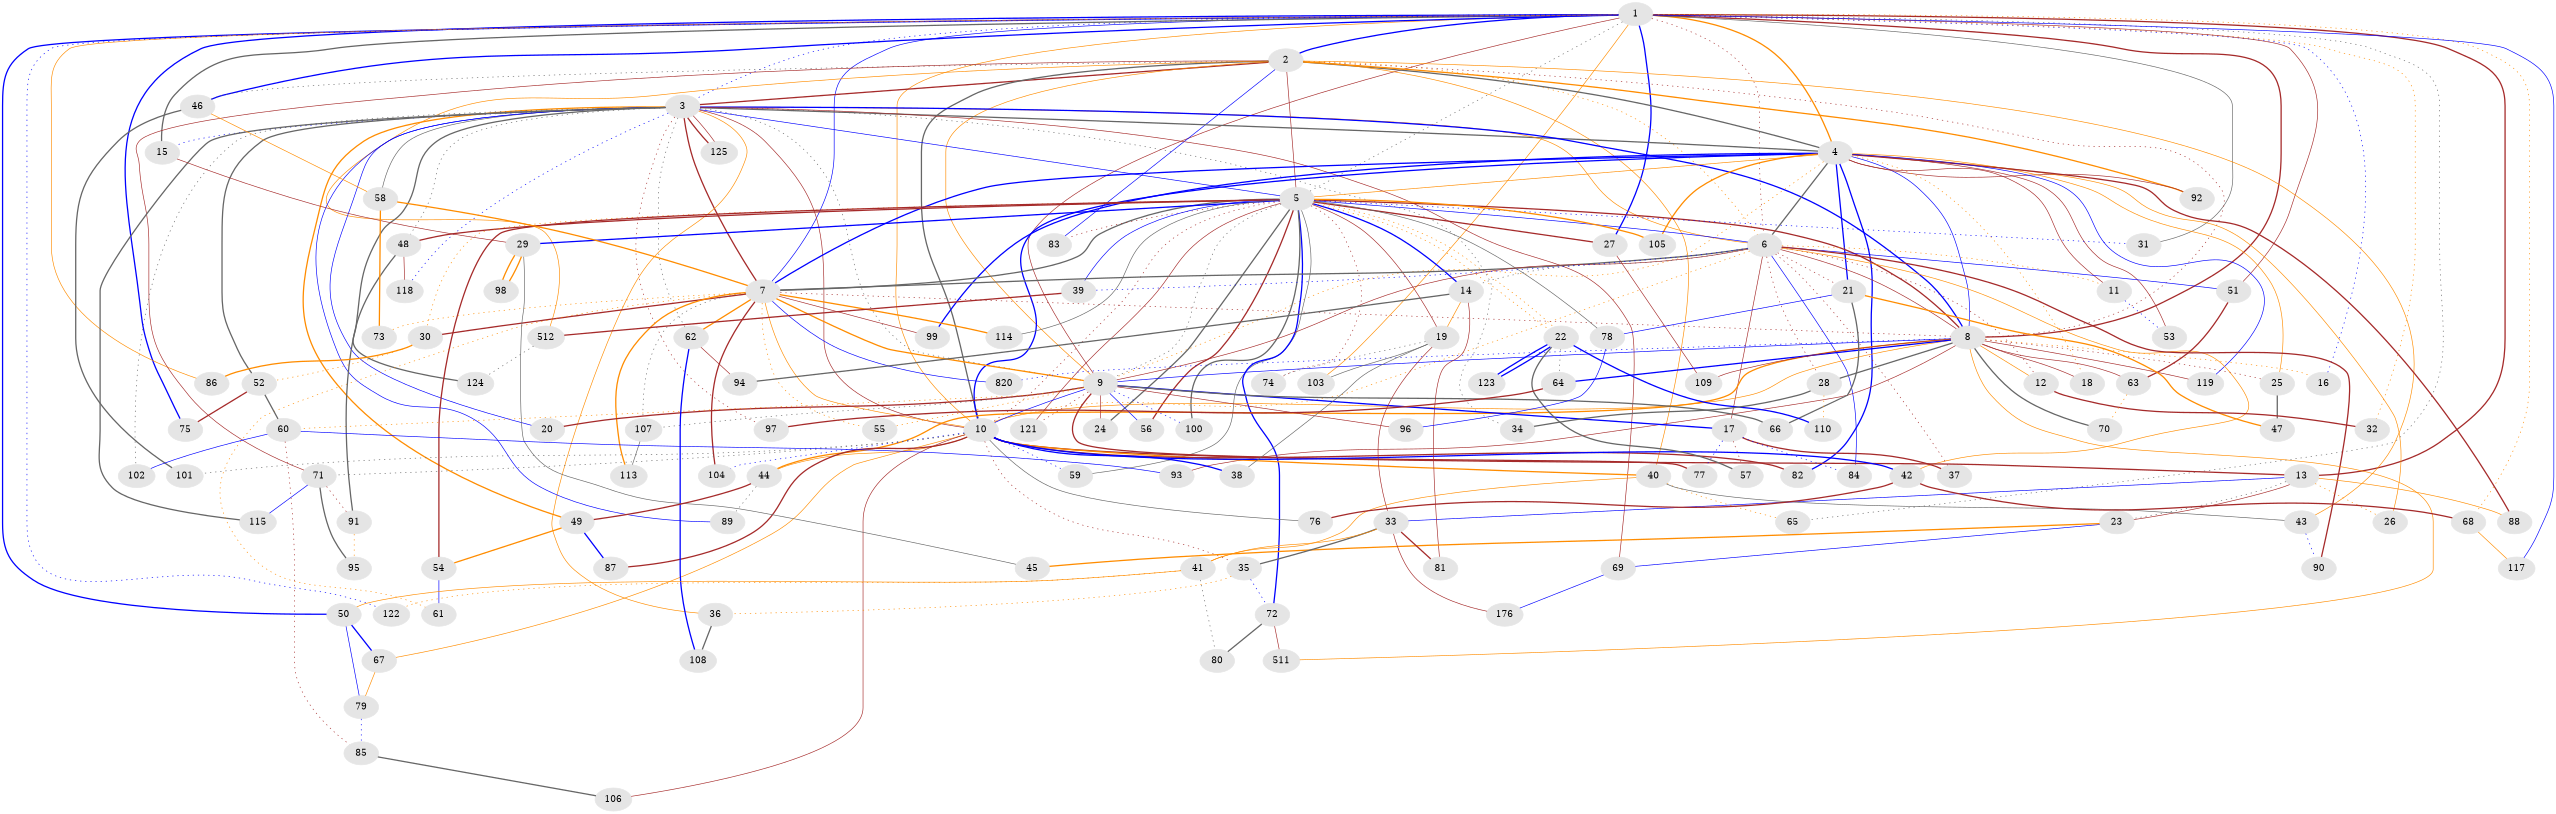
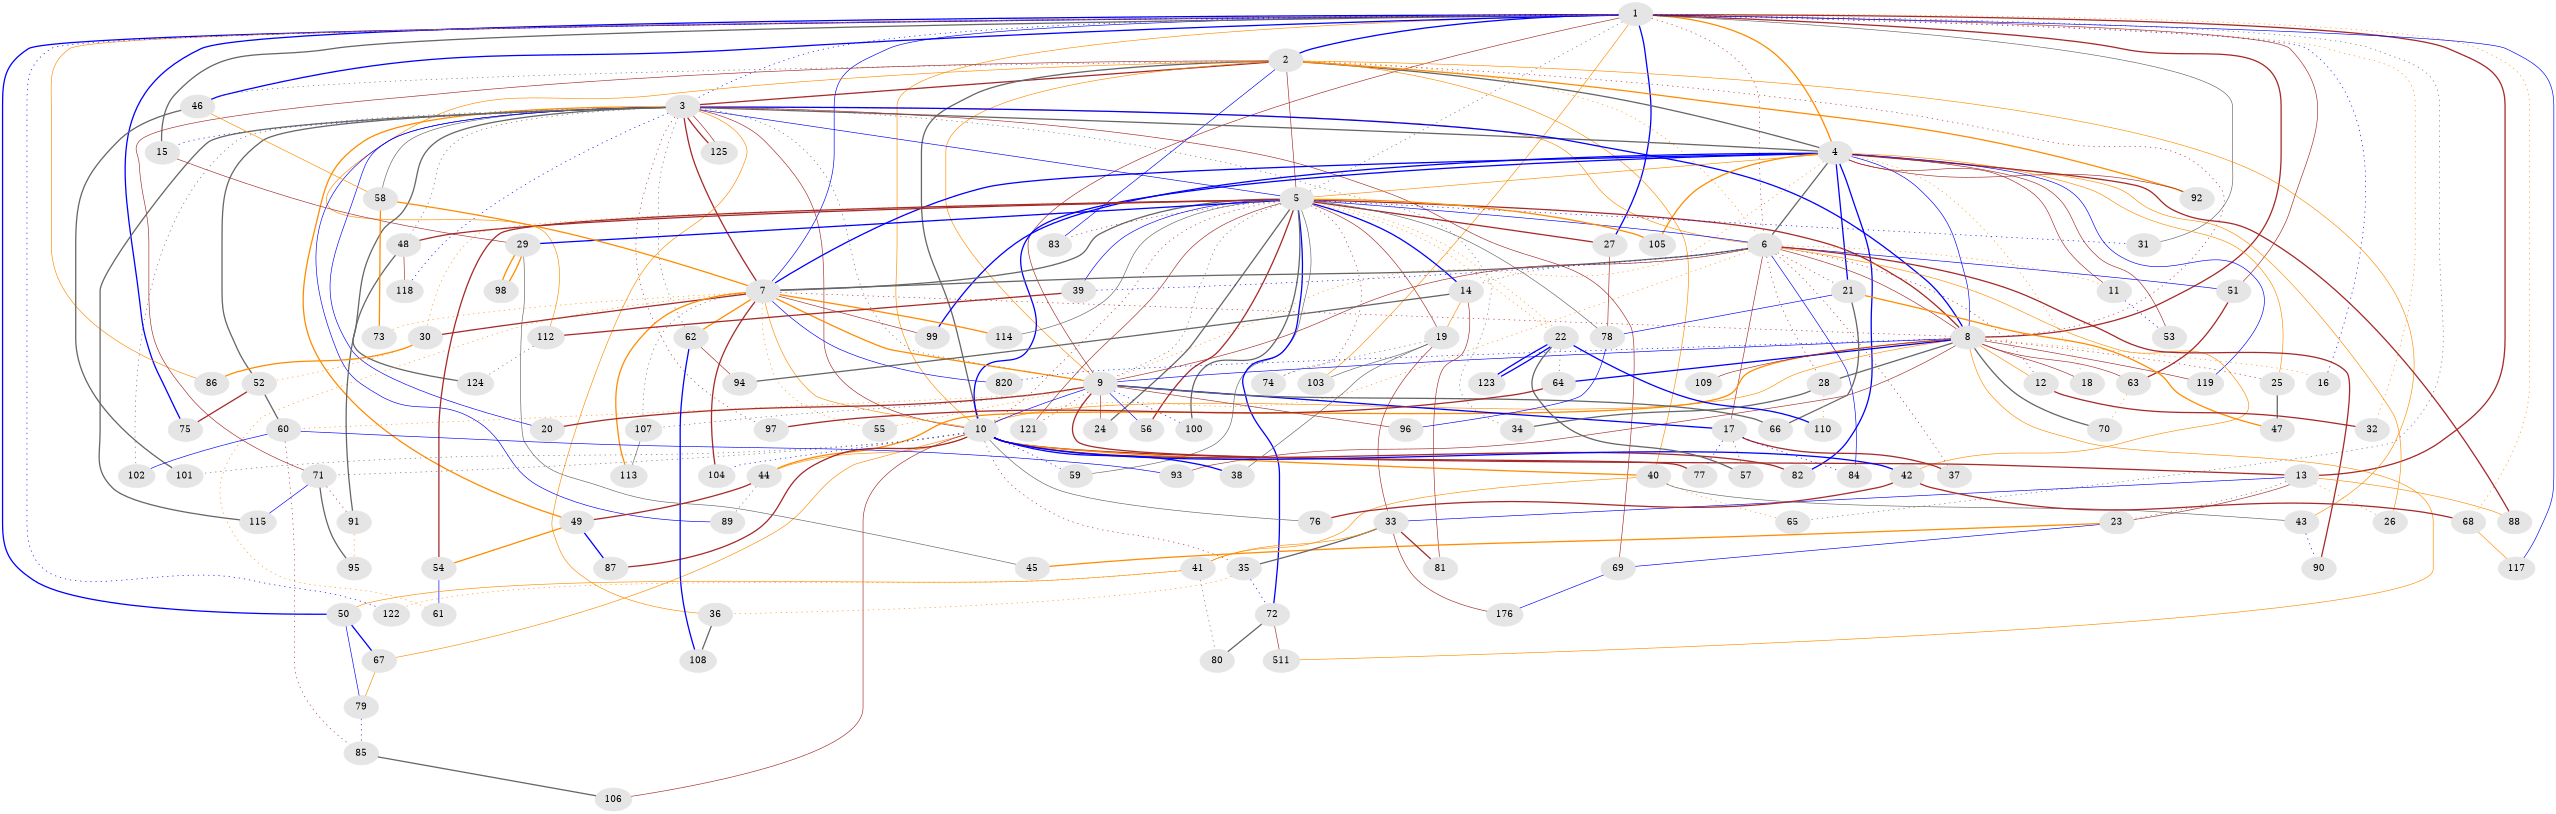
(1657, 314) -> (1609, 290)
(546, 338) -> (546, 338)
